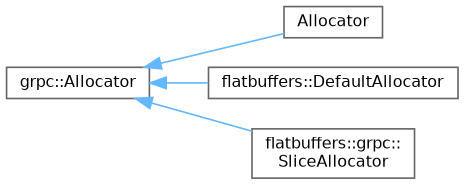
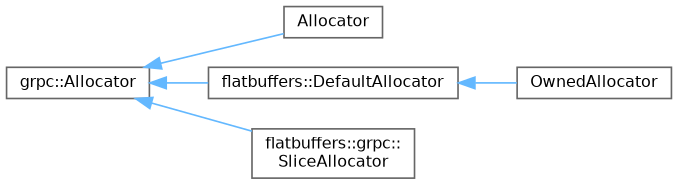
none -> (594, 83)
